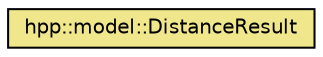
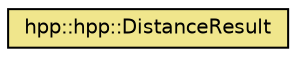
(161, 28) -> (148, 28)
